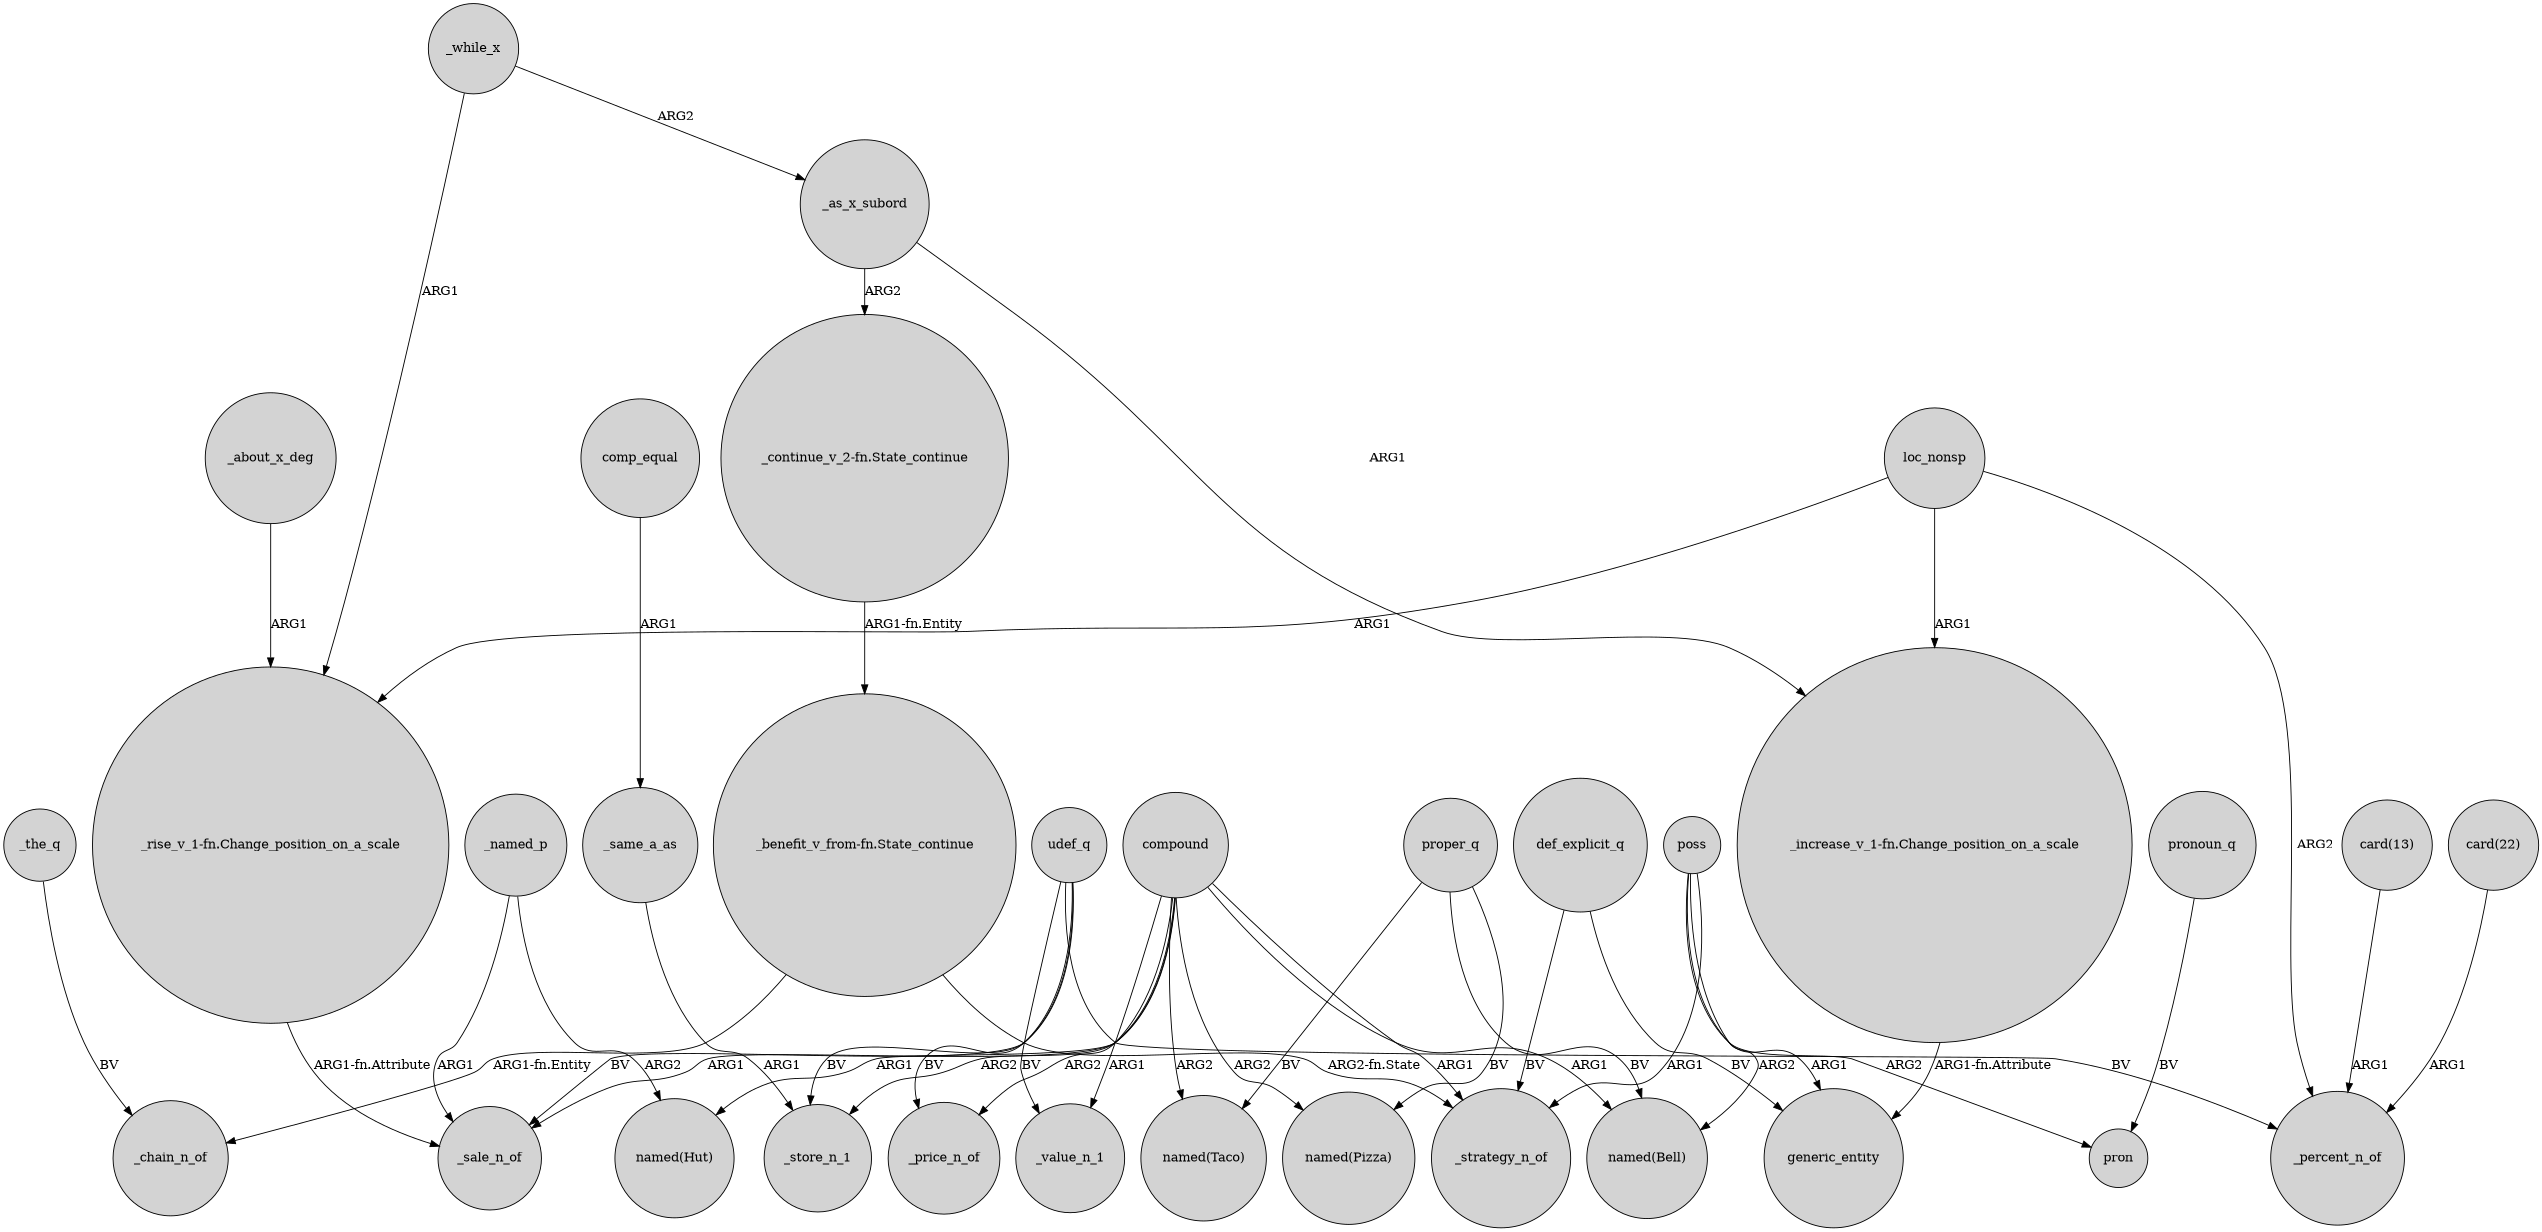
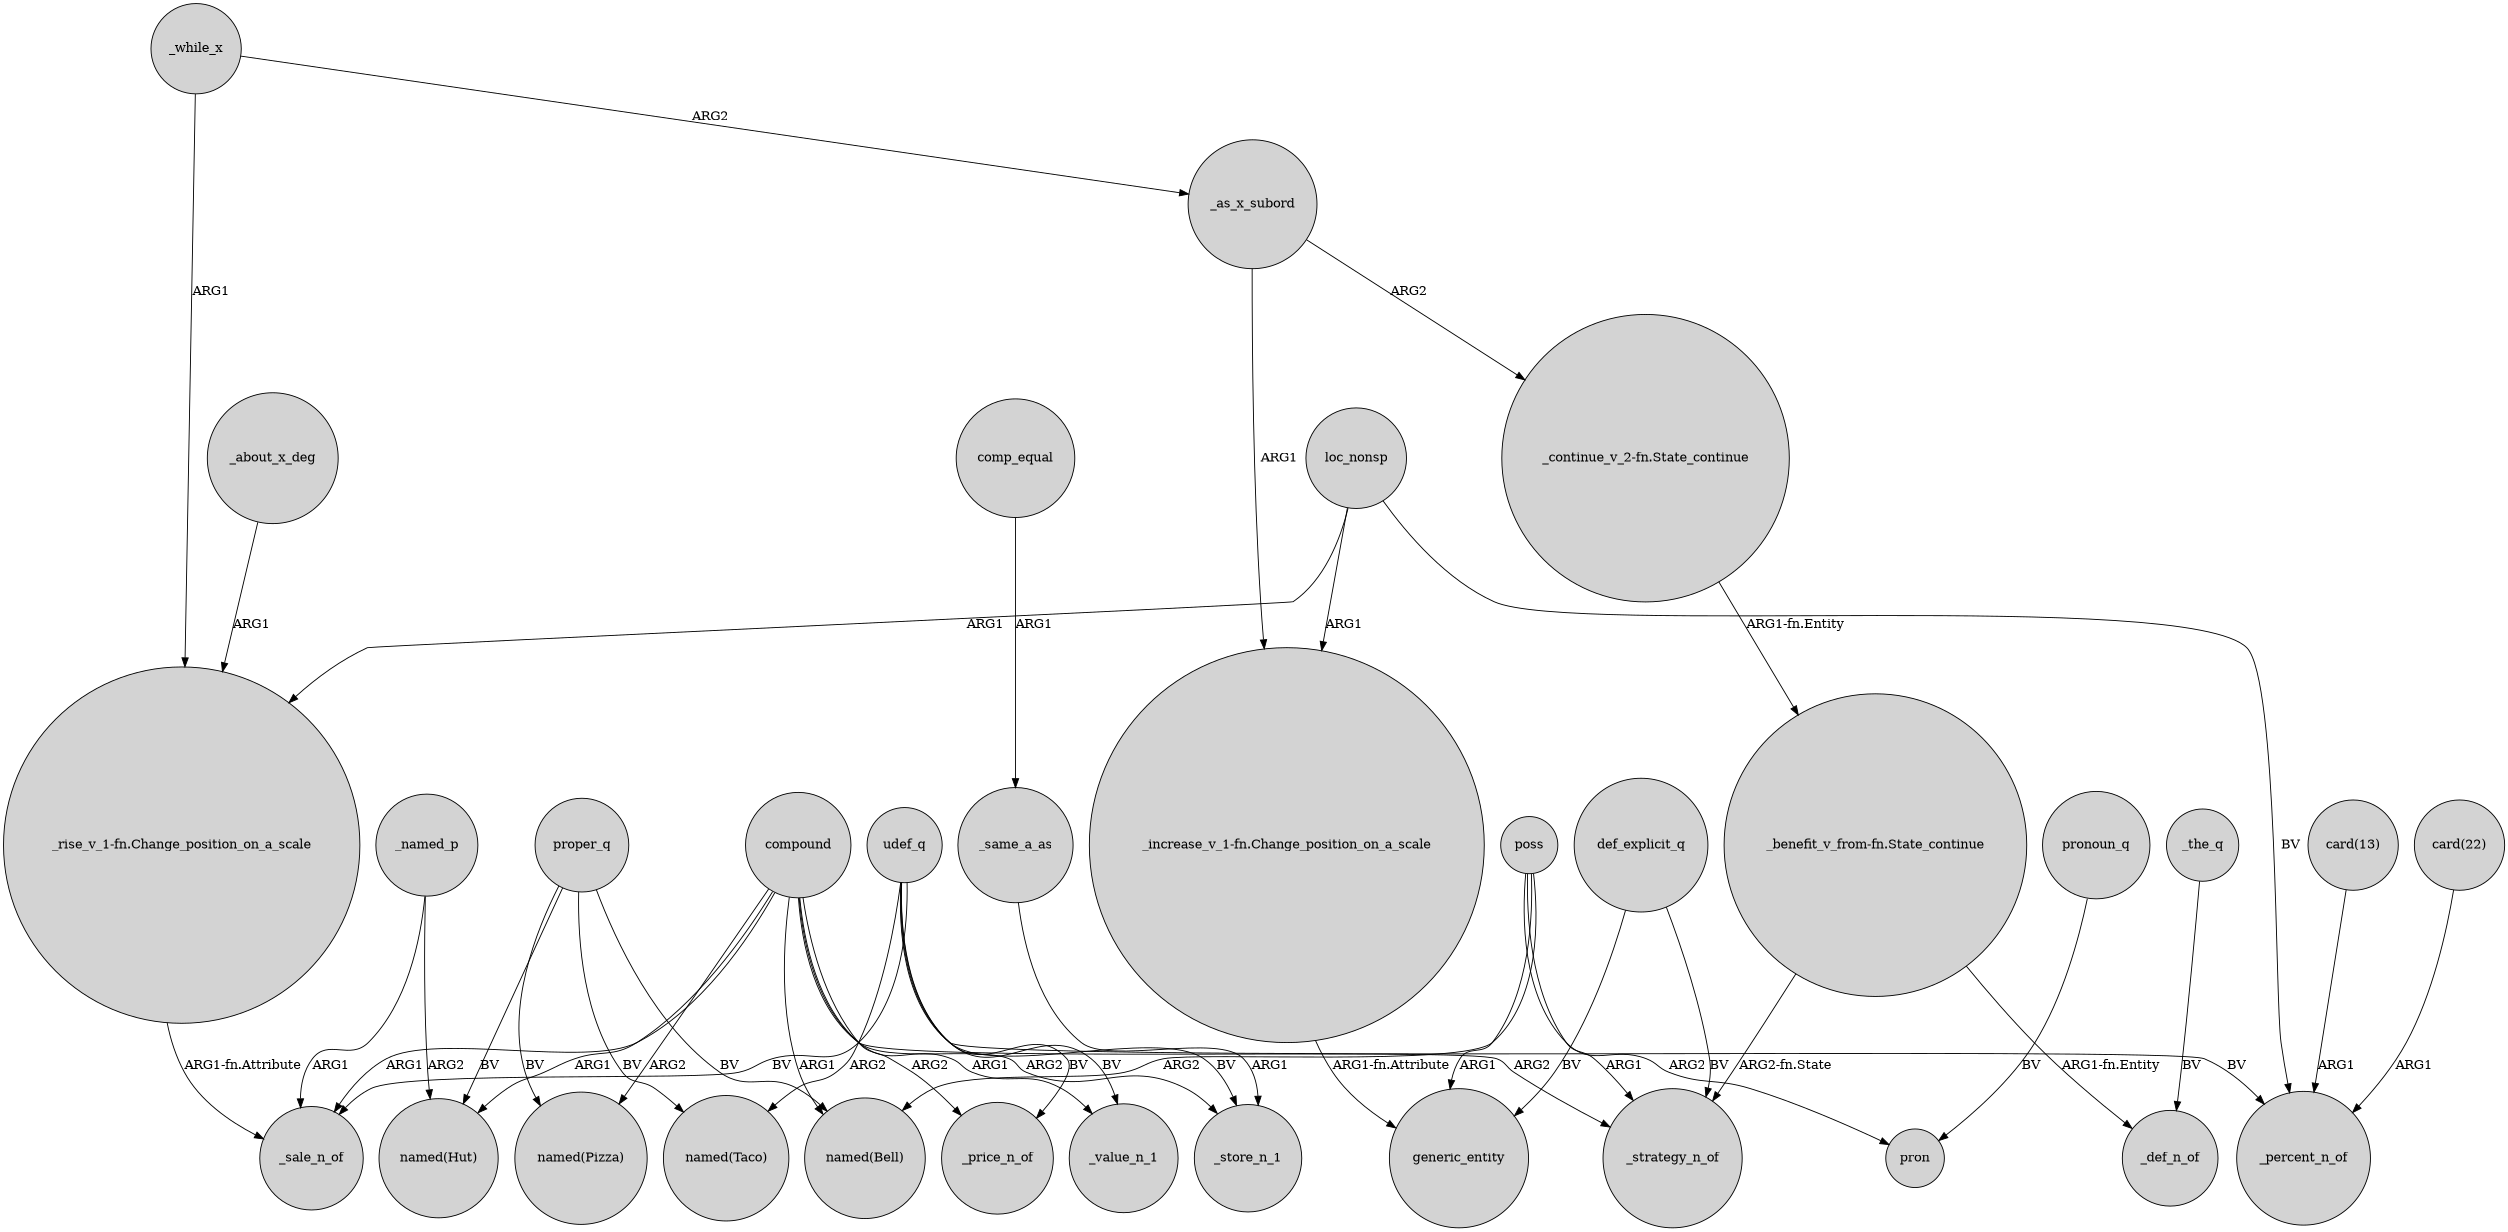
(2315, 845) -> (2291, 845)
none -> (515, 992)
(1170, 994) -> (870, 1016)
(1456, 1066) -> (1532, 1066)
(171, 1158) -> (2170, 1158)
